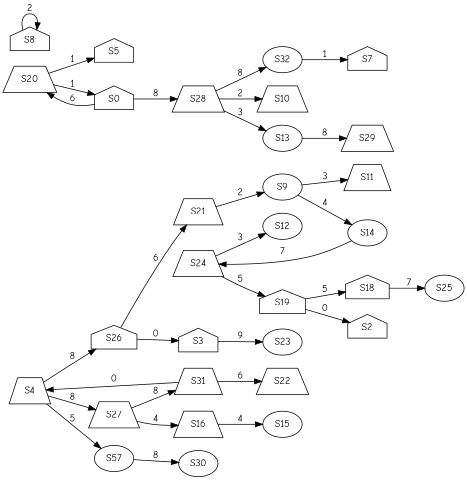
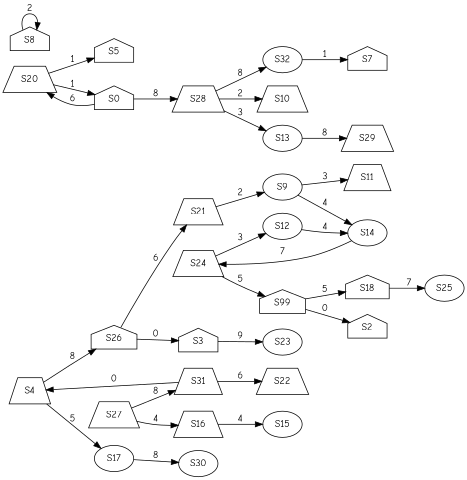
none -> (321, 232)
(282, 303) -> (282, 303)
(68, 402) -> none
(114, 458) -> (114, 458)
